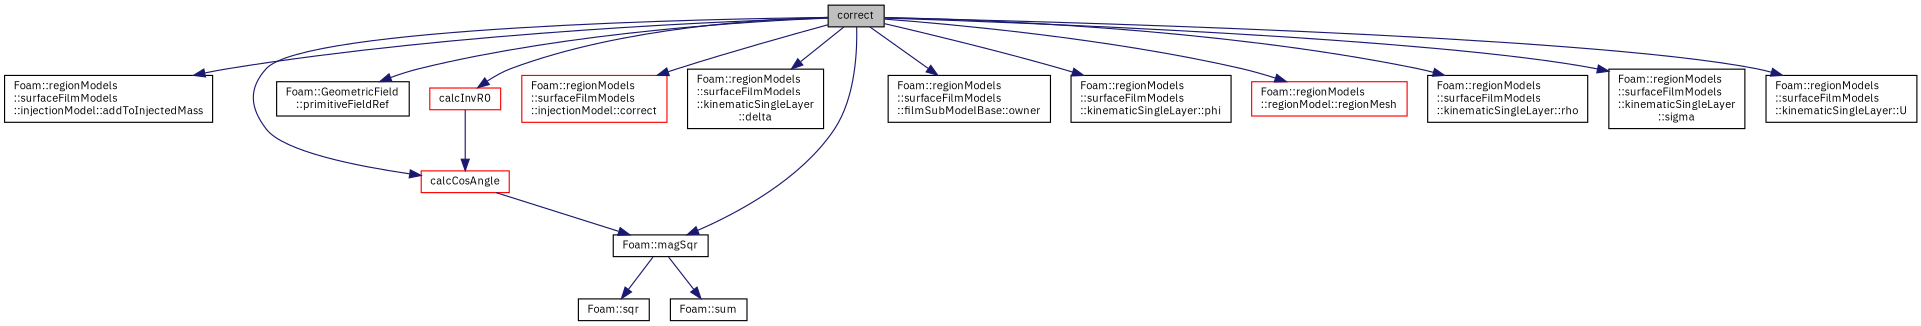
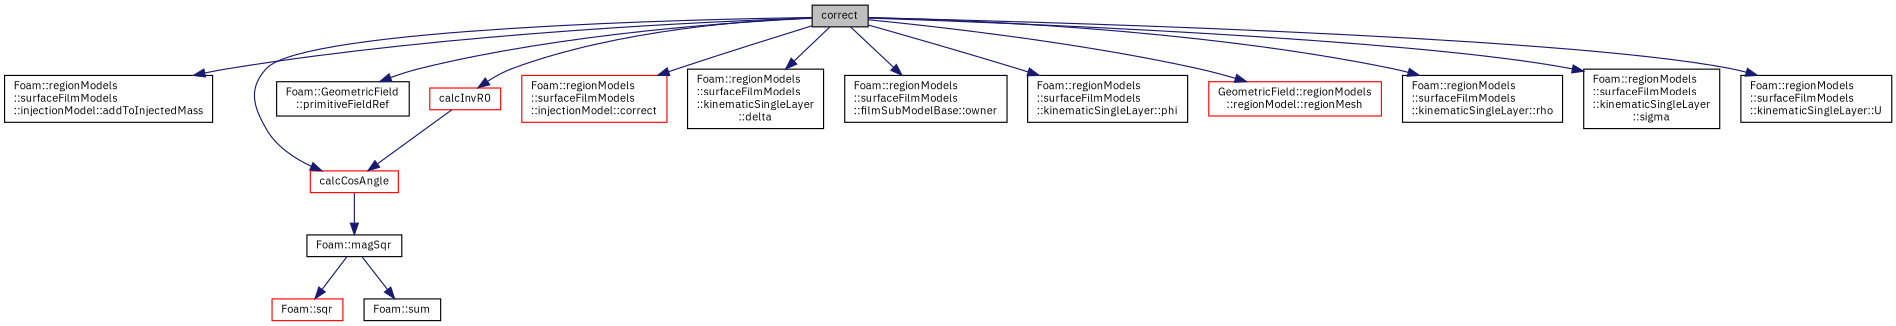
(1329, 99) -> (1295, 99)
(813, 155) -> none
(614, 310) -> (307, 310)
